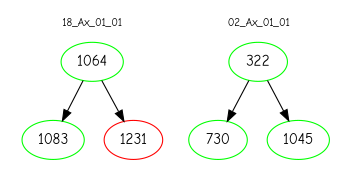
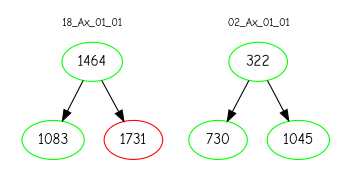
(92, 62) -> (92, 62)
(133, 140) -> (133, 140)
